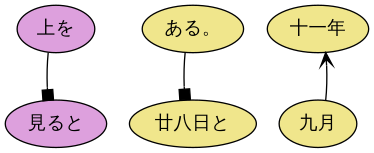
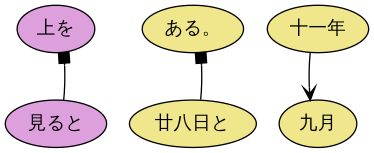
(184, 69) -> (202, 83)
(47, 70) -> (65, 83)
(327, 83) -> (309, 70)
